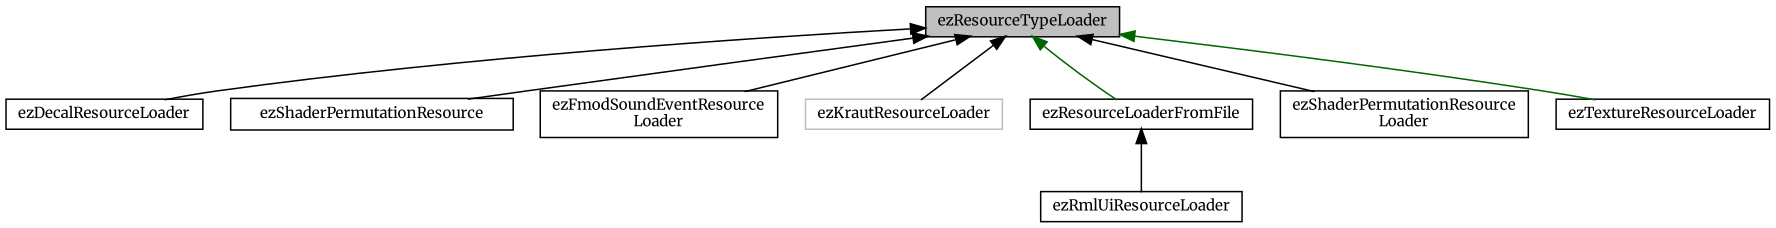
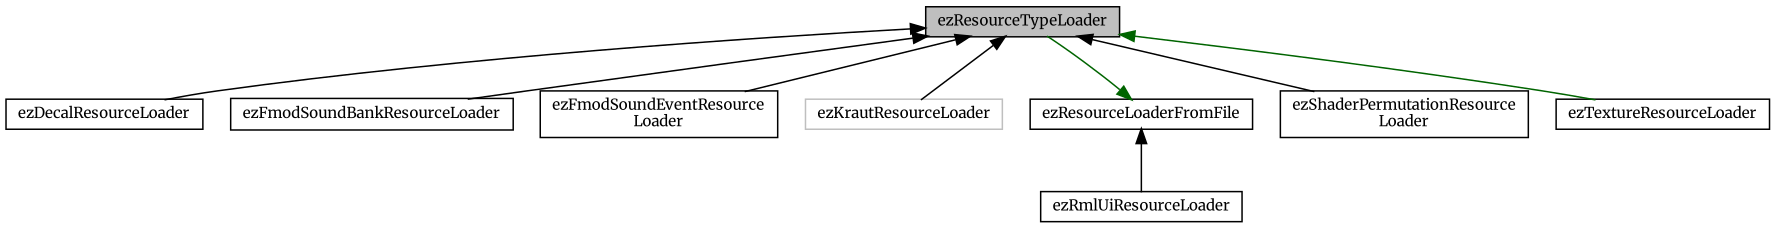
(1080, 74) -> (1084, 62)
(372, 114) -> (372, 114)
